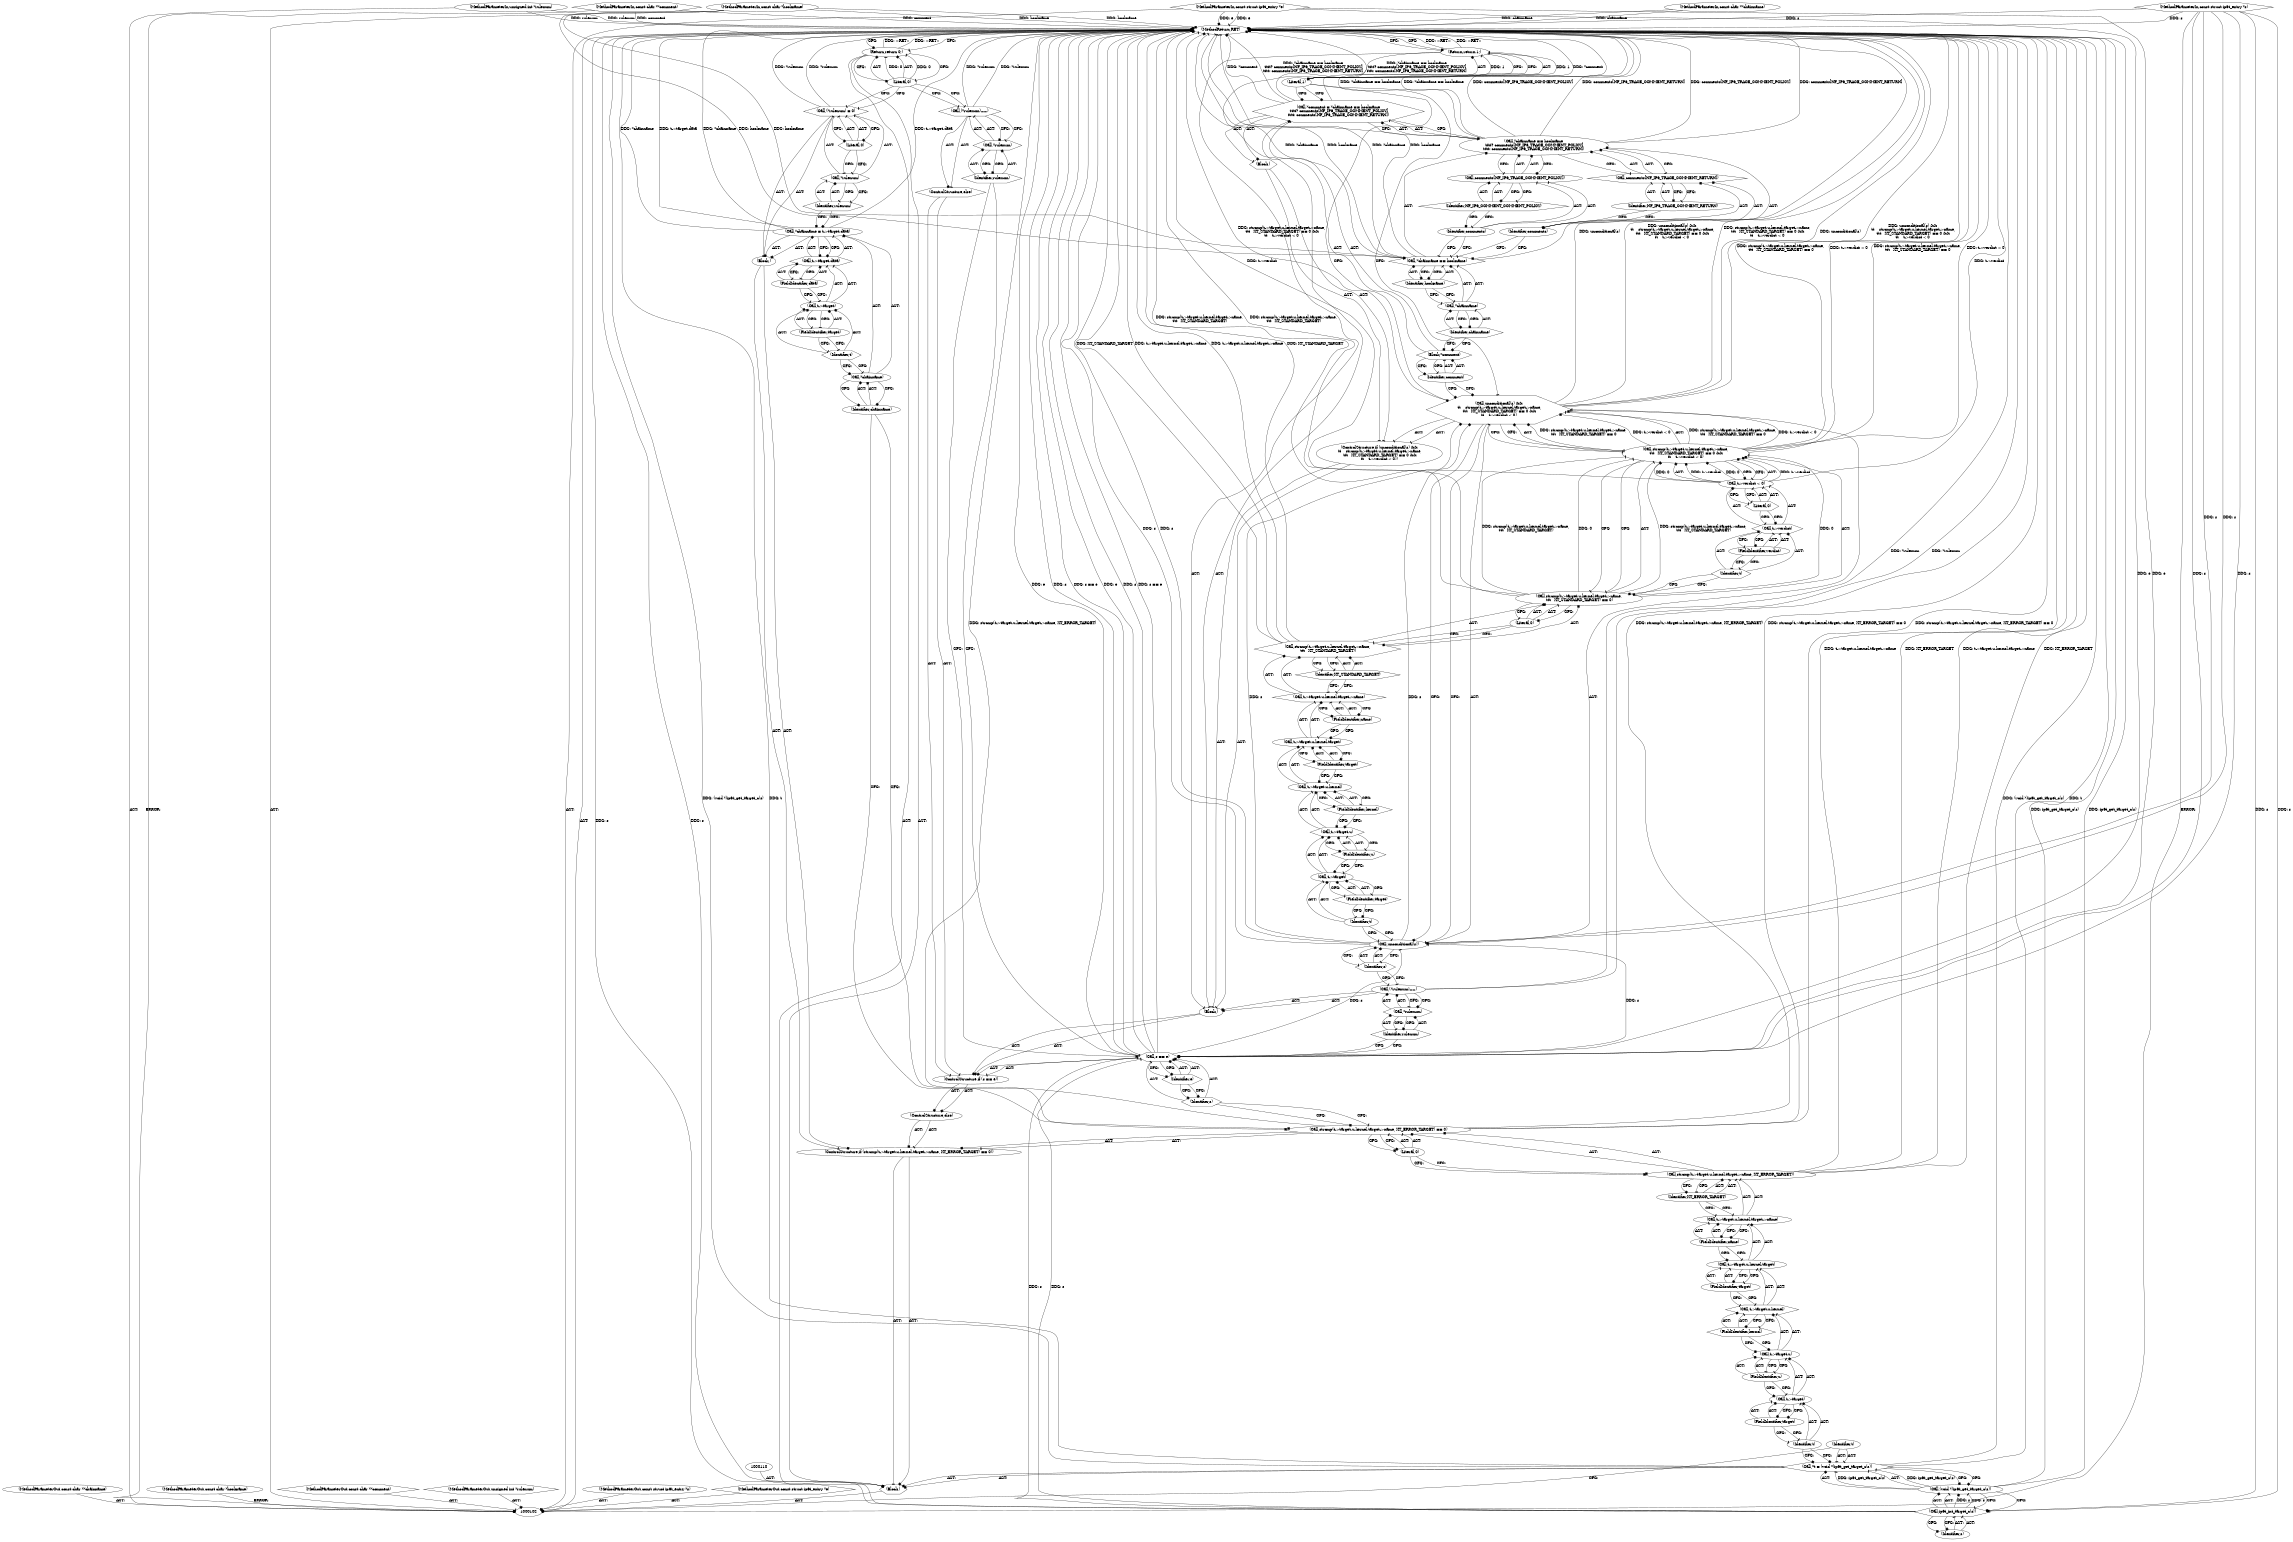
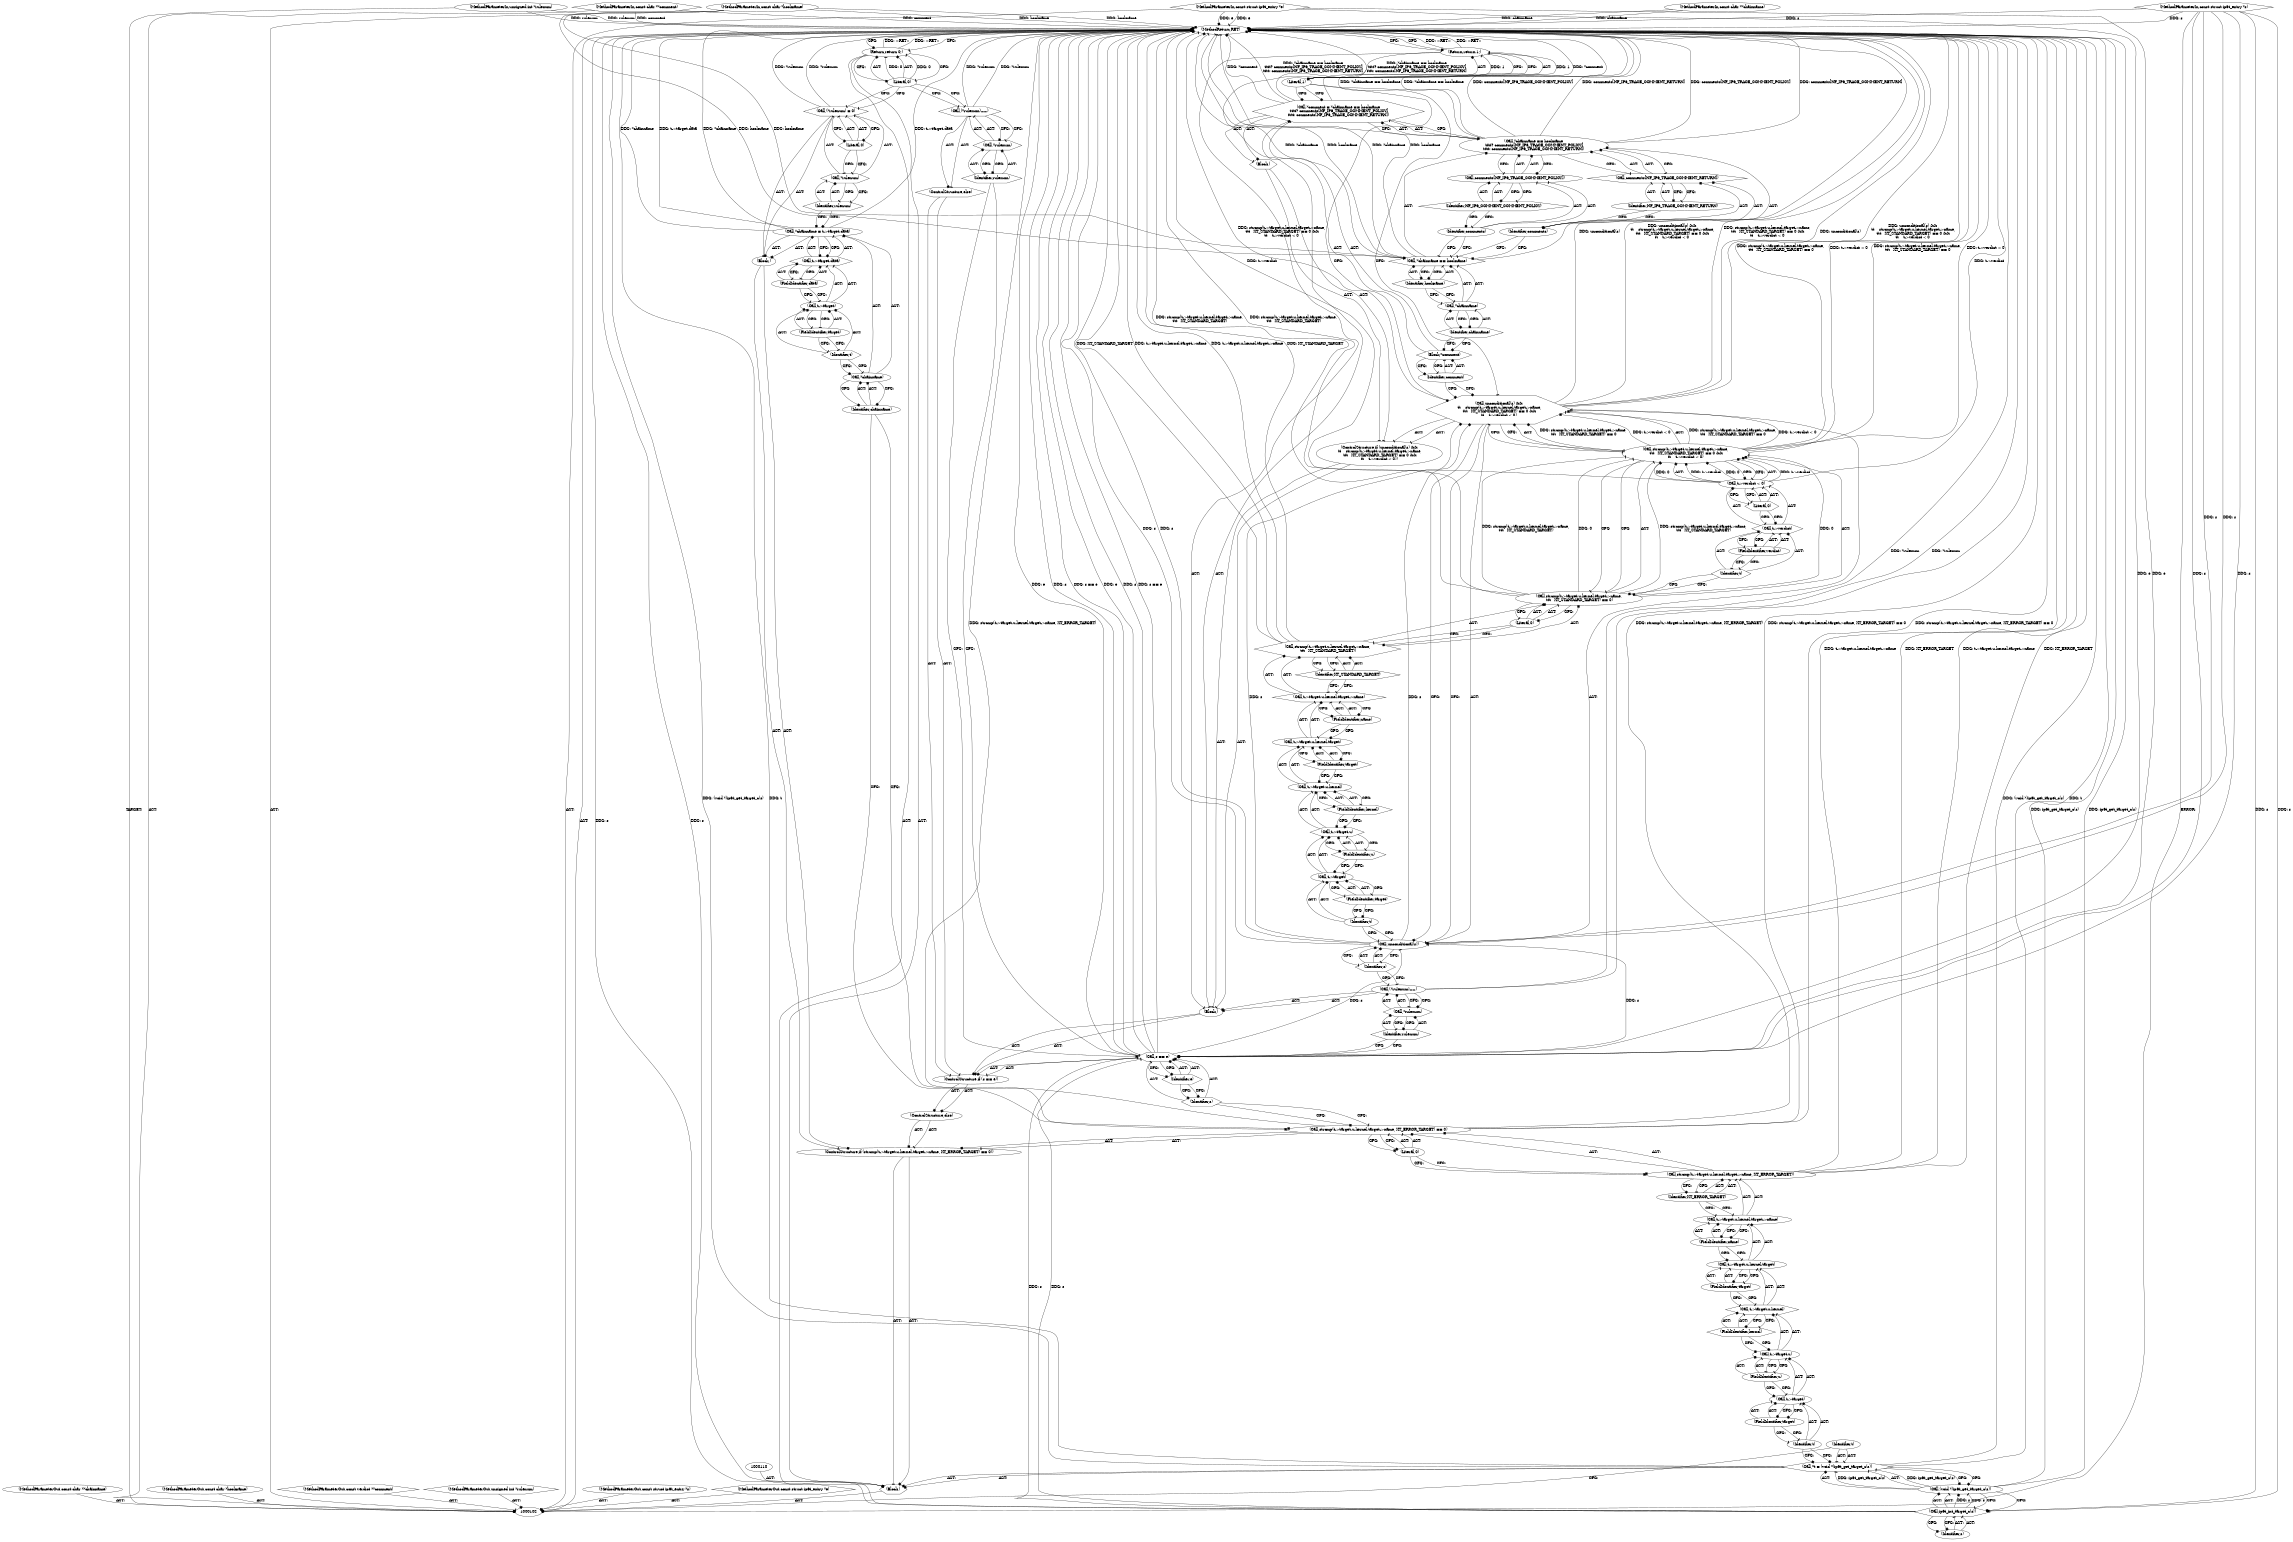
(135, 810) -> (135, 810)
(154, 810) -> (154, 810)
(348, 1489) -> (348, 1489)
(262, 1501) -> (262, 1501)
